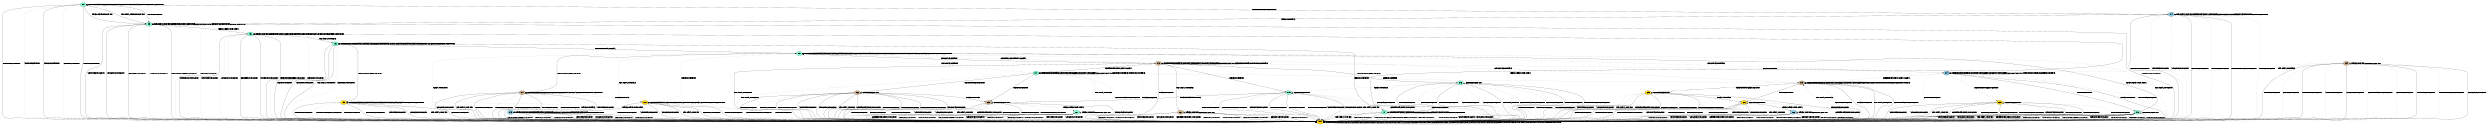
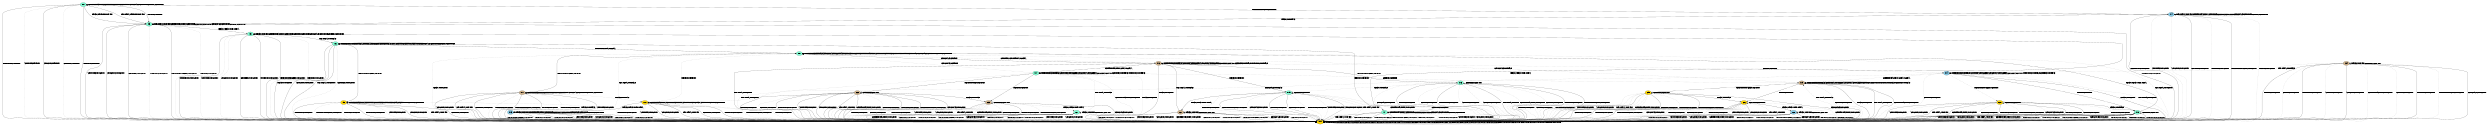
(1374, 57) -> (1296, 86)
(1139, 99) -> (1221, 96)
none -> (2069, 104)
